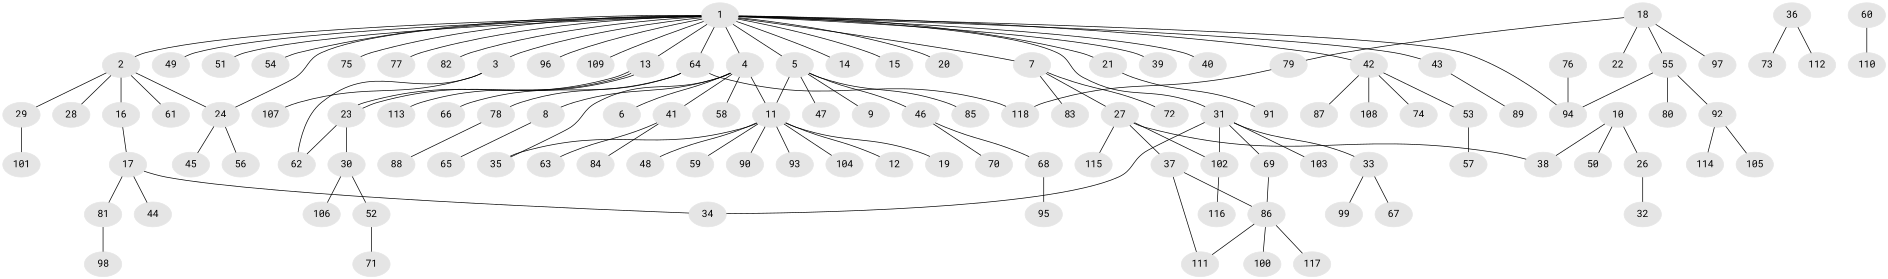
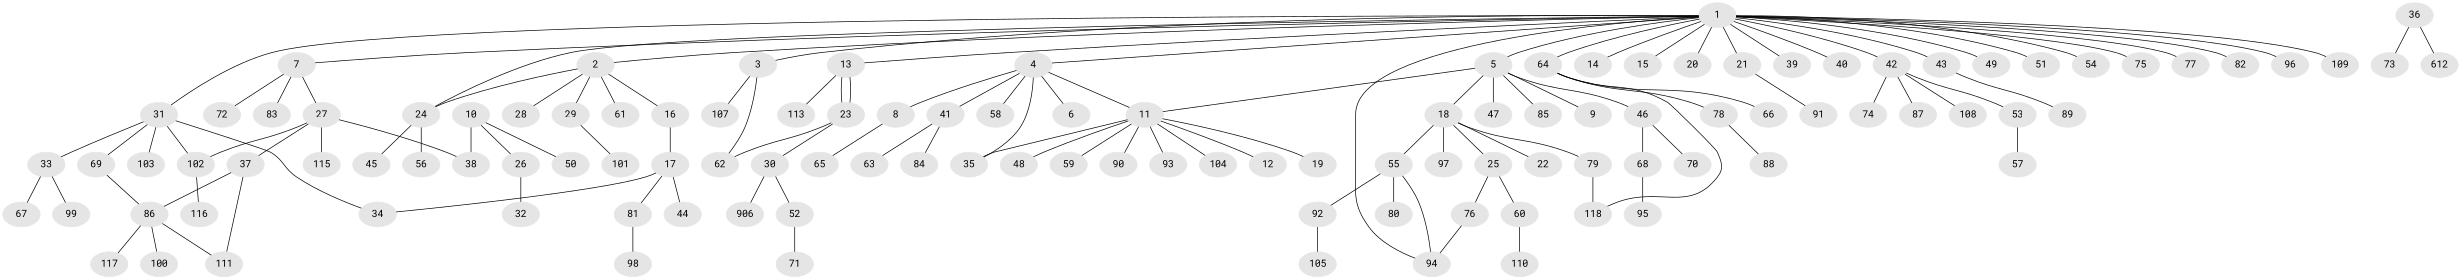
(1817, 65) -> (2440, 65)
none -> (1468, 90)
none -> (1493, 165)
(1705, 165) -> none
(322, 214) -> (745, 214)
